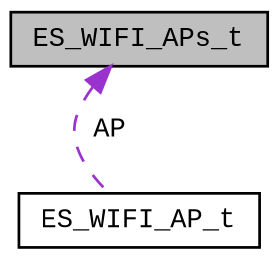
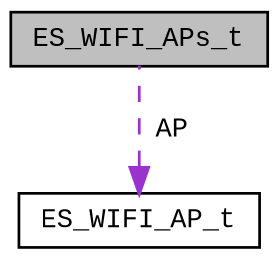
(76, 144) -> (139, 116)
